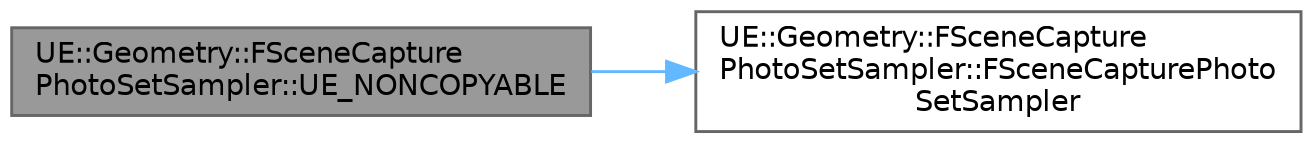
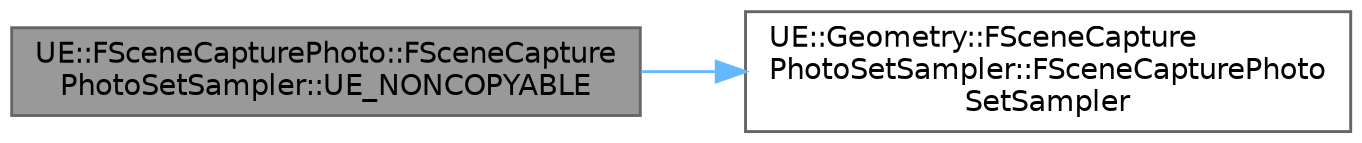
(301, 72) -> (326, 72)
